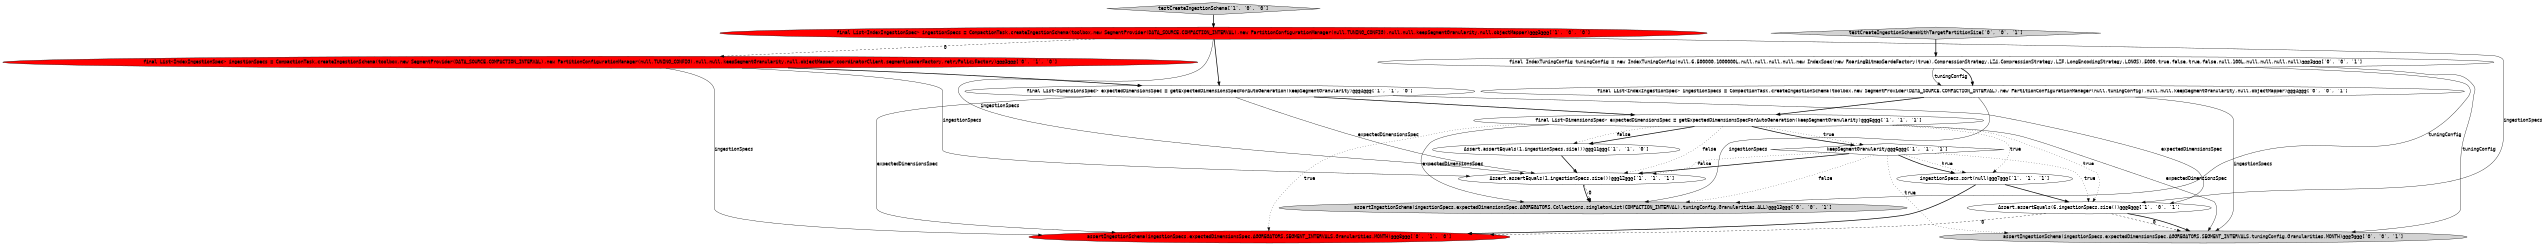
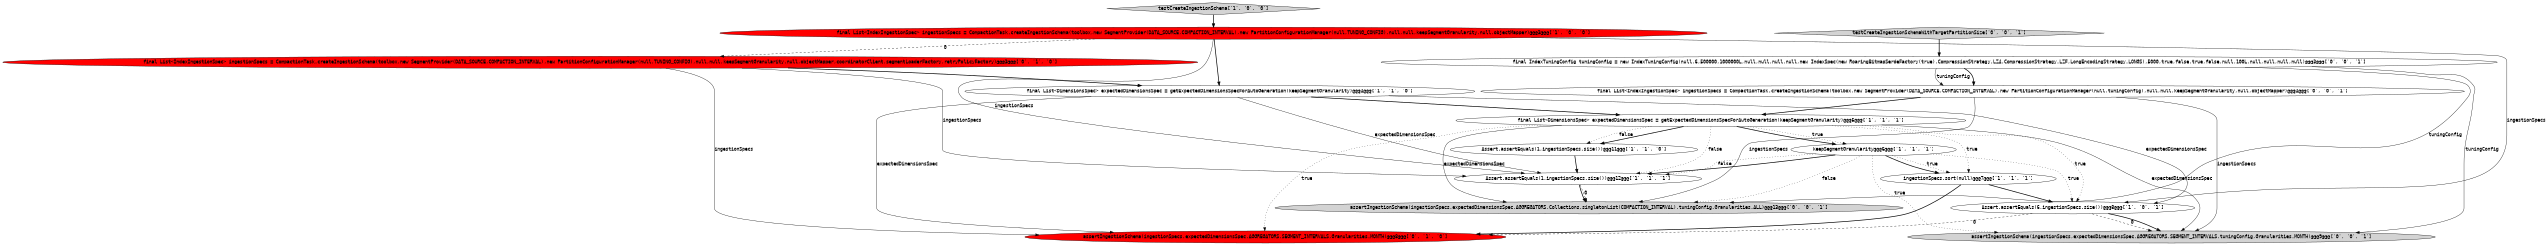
(1887, 150) -> (1874, 150)
